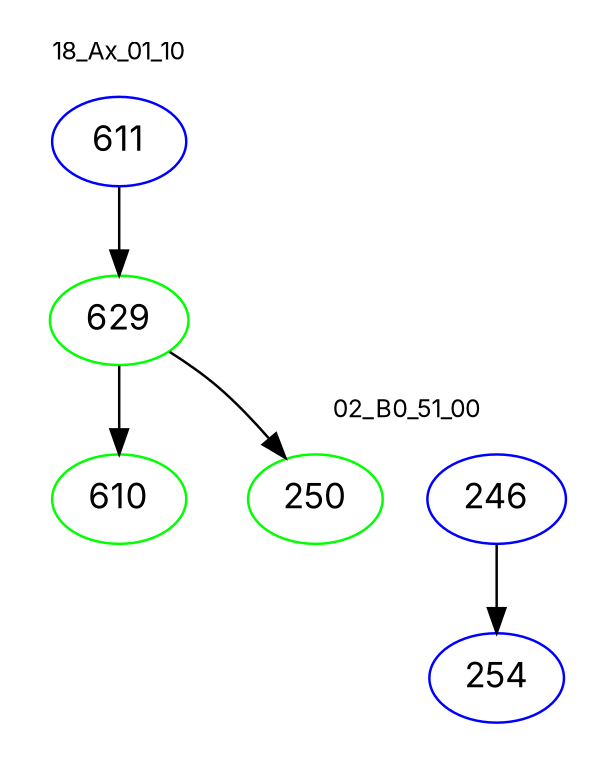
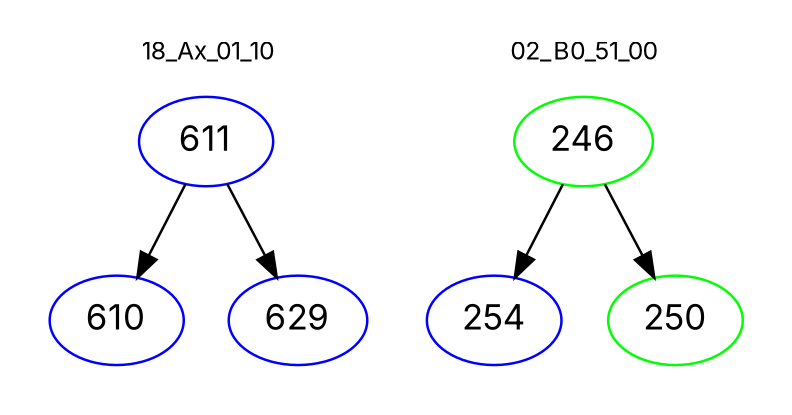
(119, 320) -> (298, 320)
(119, 398) -> (167, 220)
(244, 412) -> (624, 220)
(119, 499) -> (117, 320)
(497, 499) -> (584, 142)
